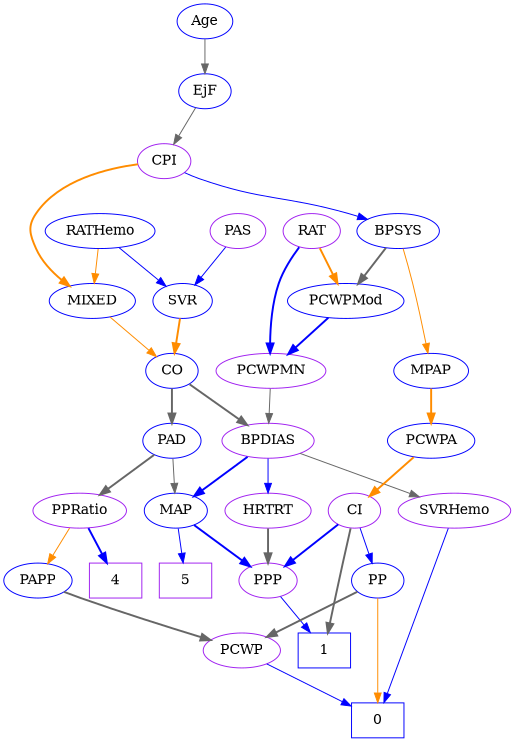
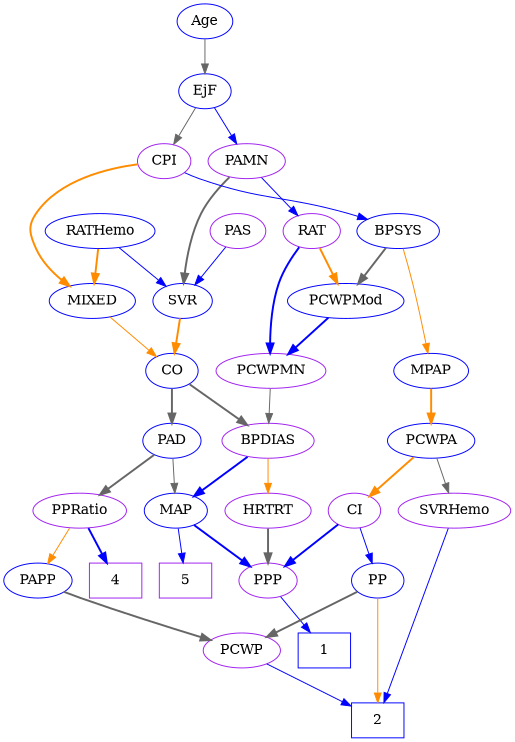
none -> (247, 161)
(97, 261) -> (97, 261)
(268, 471) -> (268, 471)
(355, 473) -> (441, 471)
(340, 576) -> none
(378, 720) -> (378, 720)
